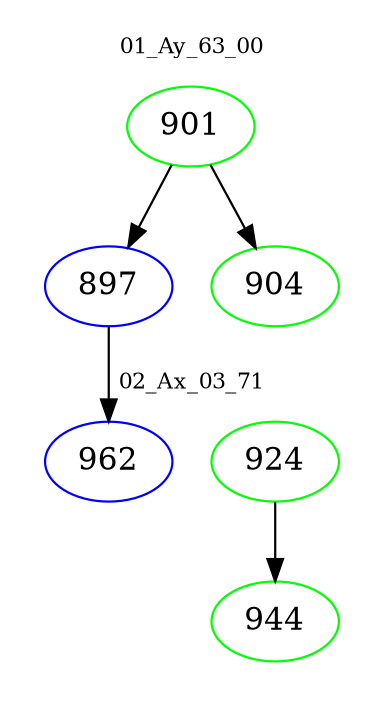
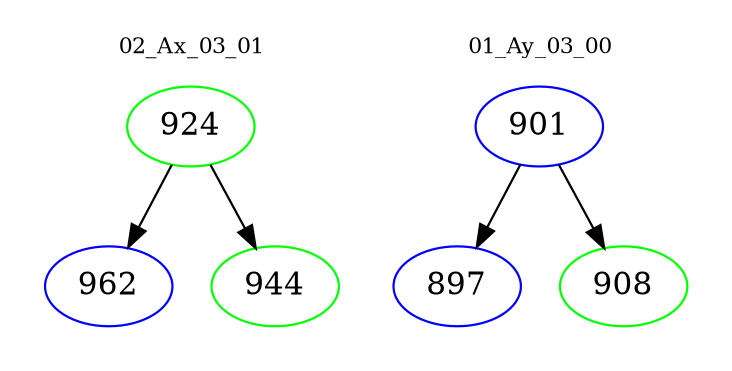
(192, 48) -> (540, 48)
(191, 127) -> (539, 127)
(275, 286) -> (624, 286)
(109, 375) -> (155, 196)
(192, 383) -> (192, 48)
